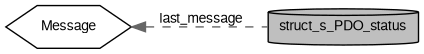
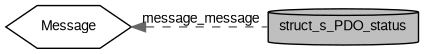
(200, 19) -> (200, 19)
